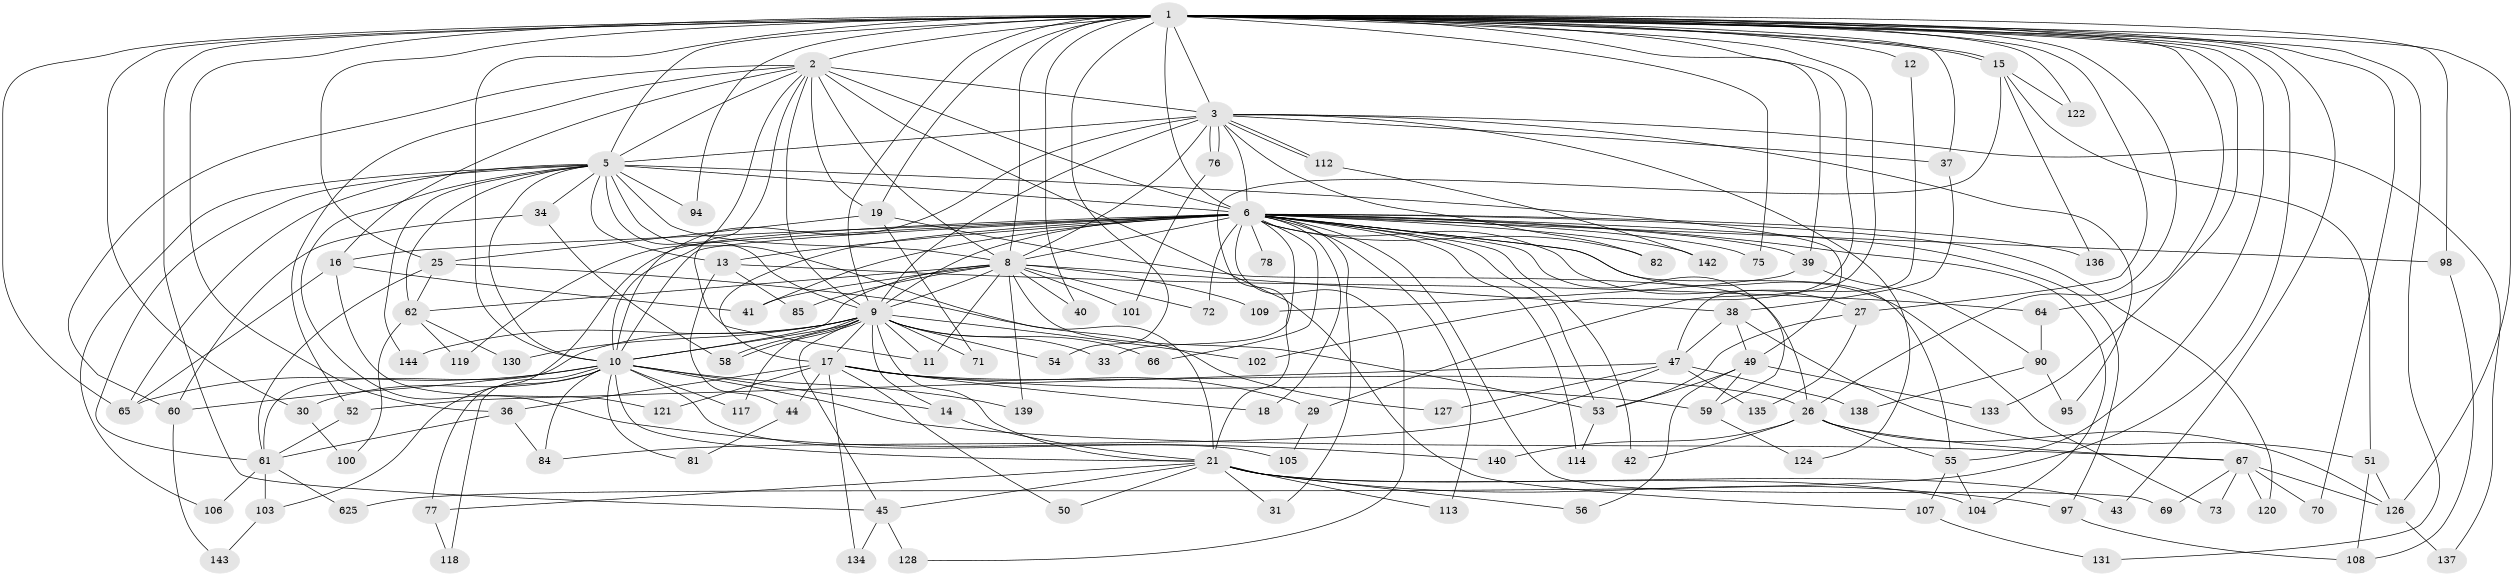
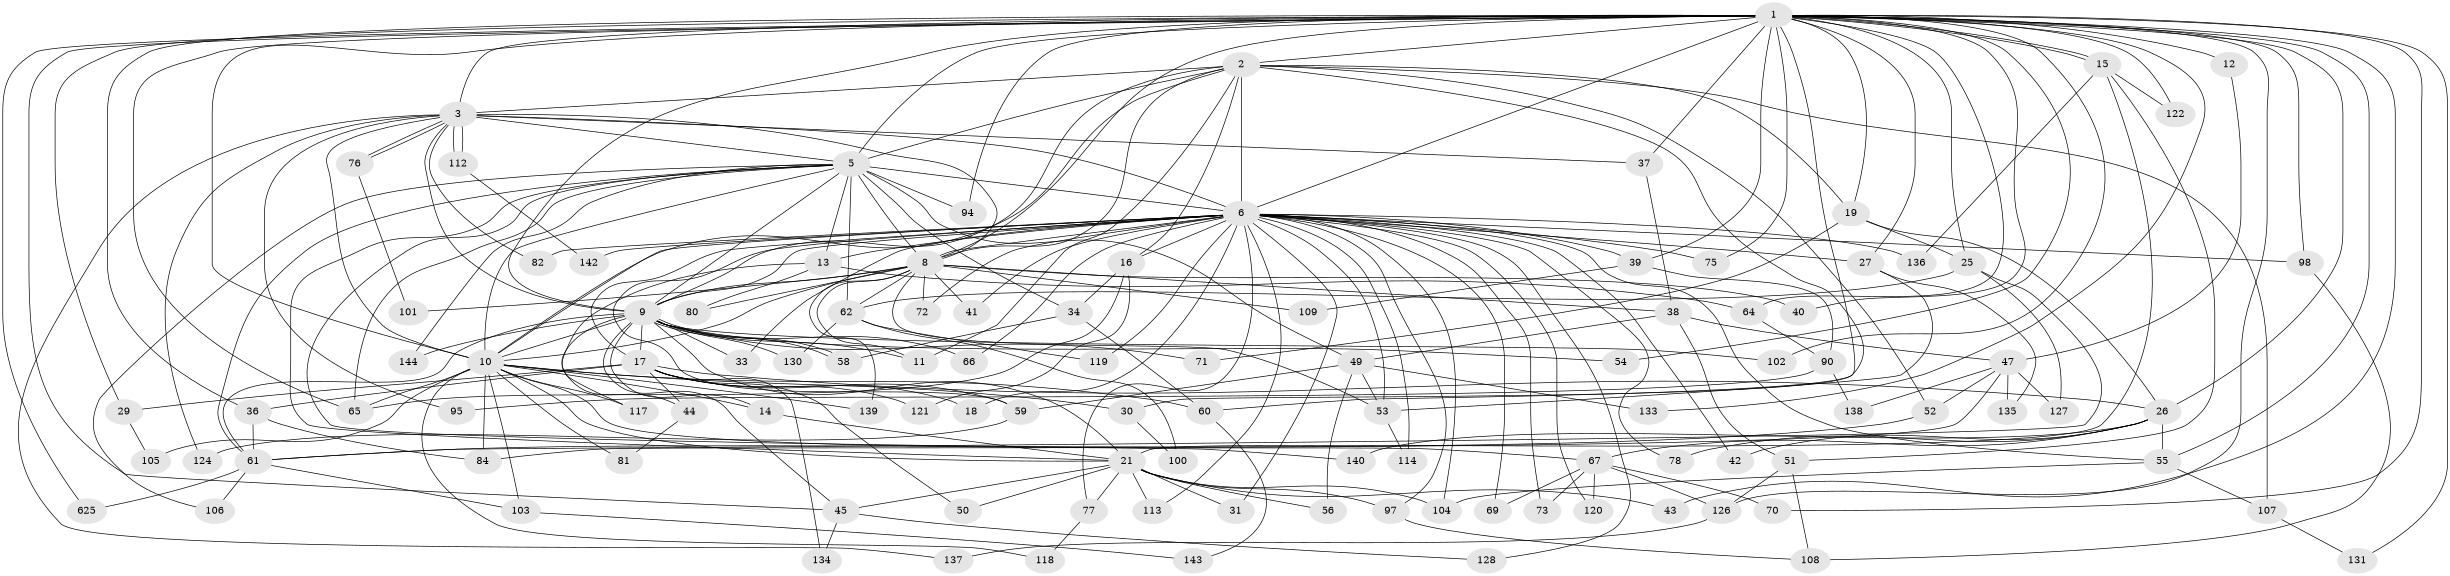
(542, 291) -> (1107, 281)
(798, 313) -> (692, 313)
(2093, 433) -> (1920, 439)
